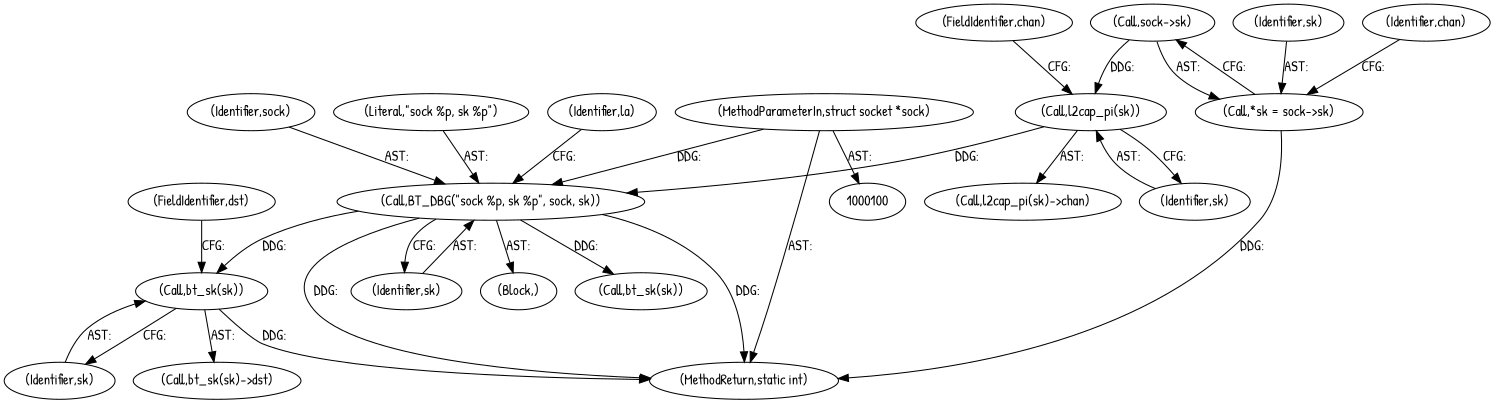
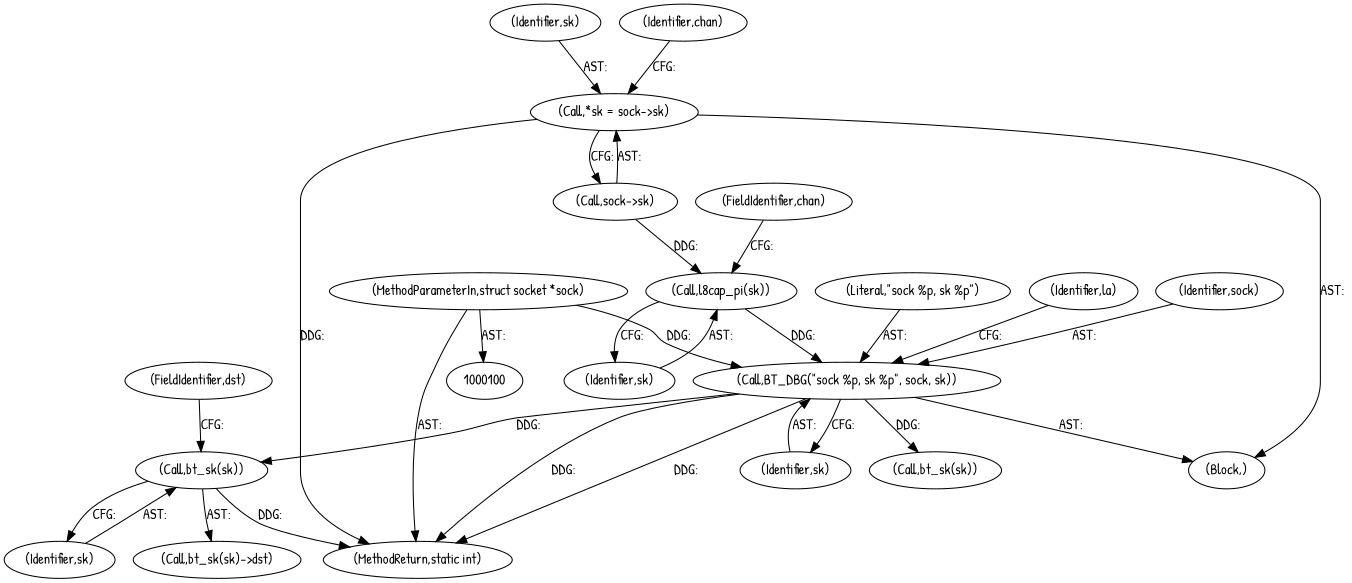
(1091, 112) -> (721, 291)
none -> (1153, 145)
(1023, 202) -> none
